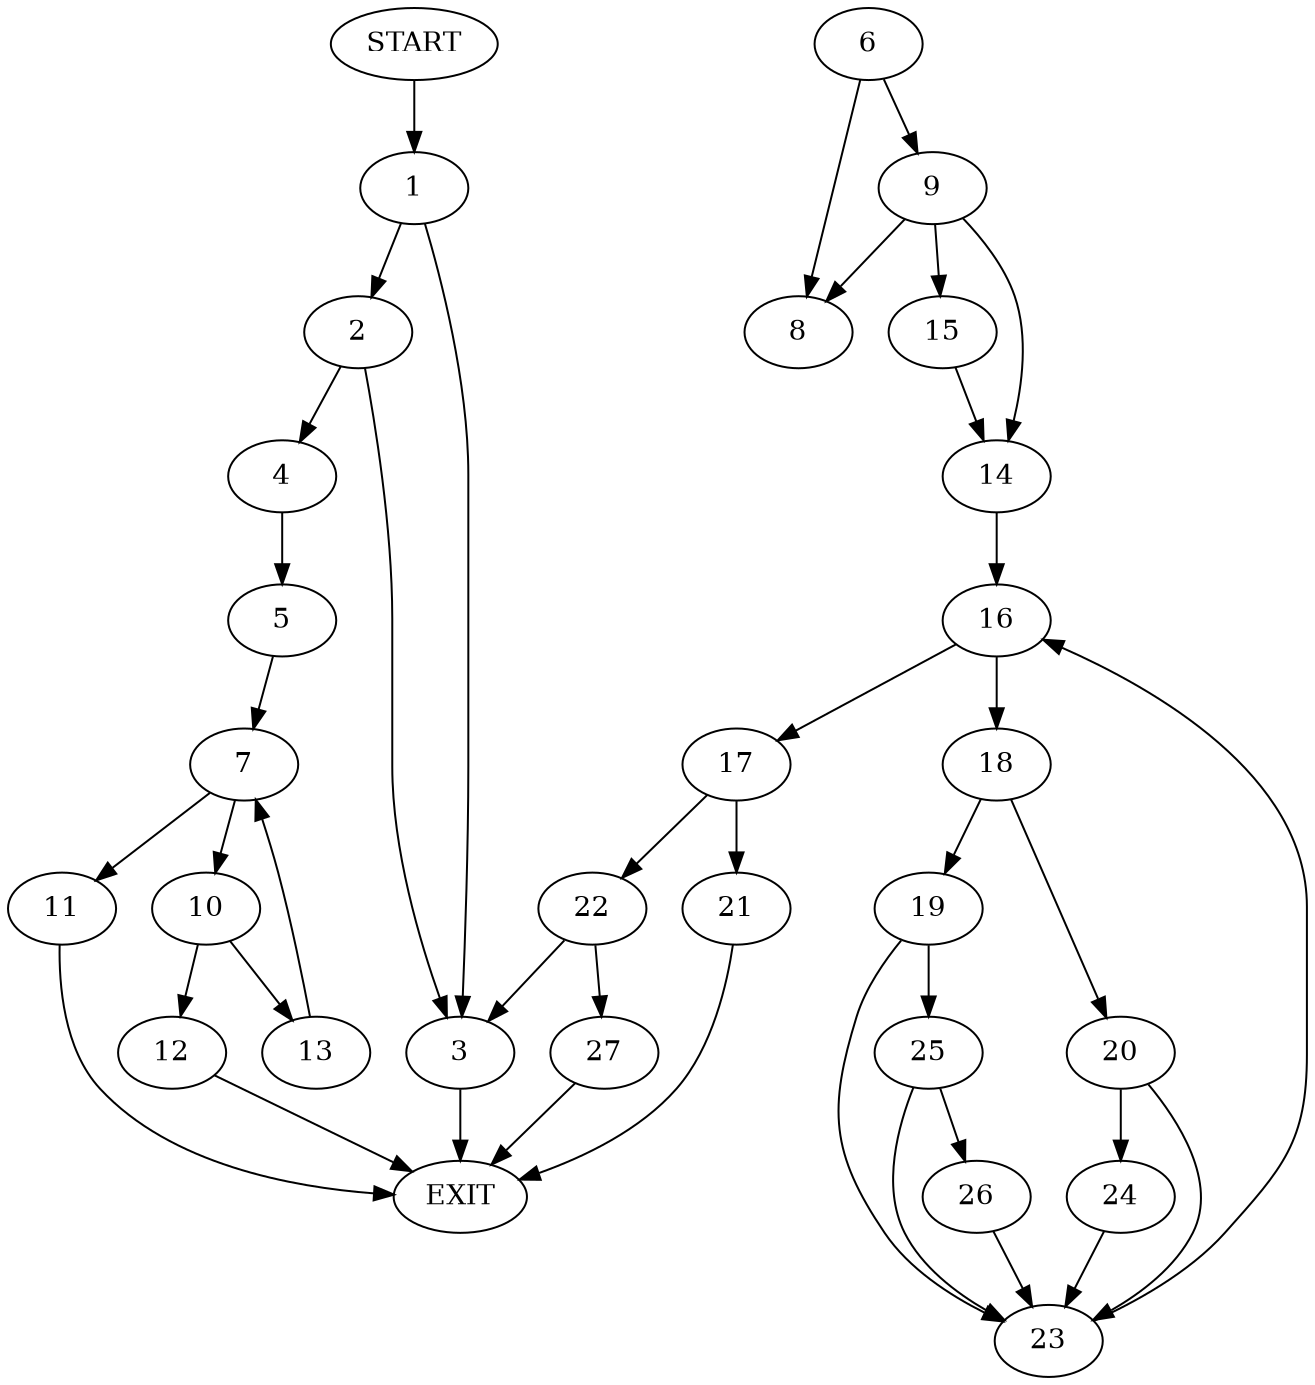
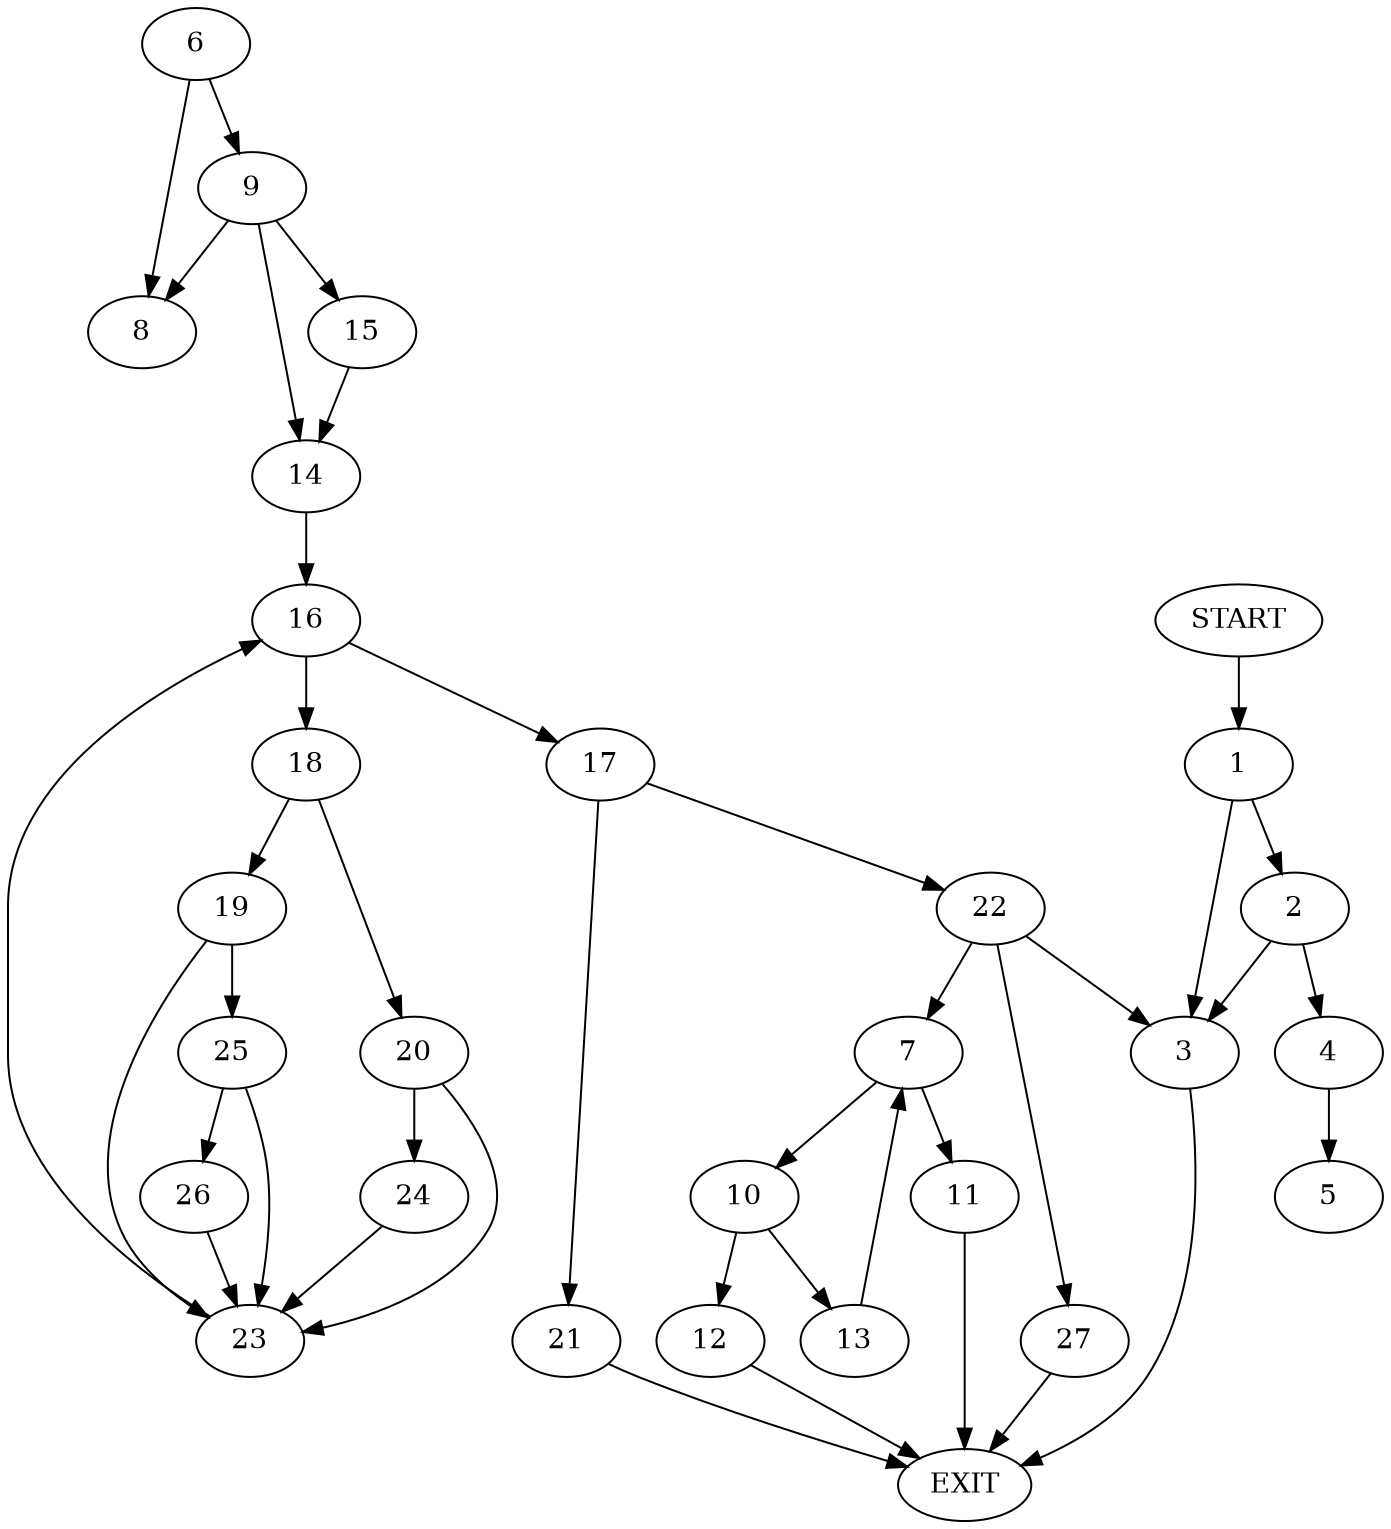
(266, 683) -> (955, 972)
